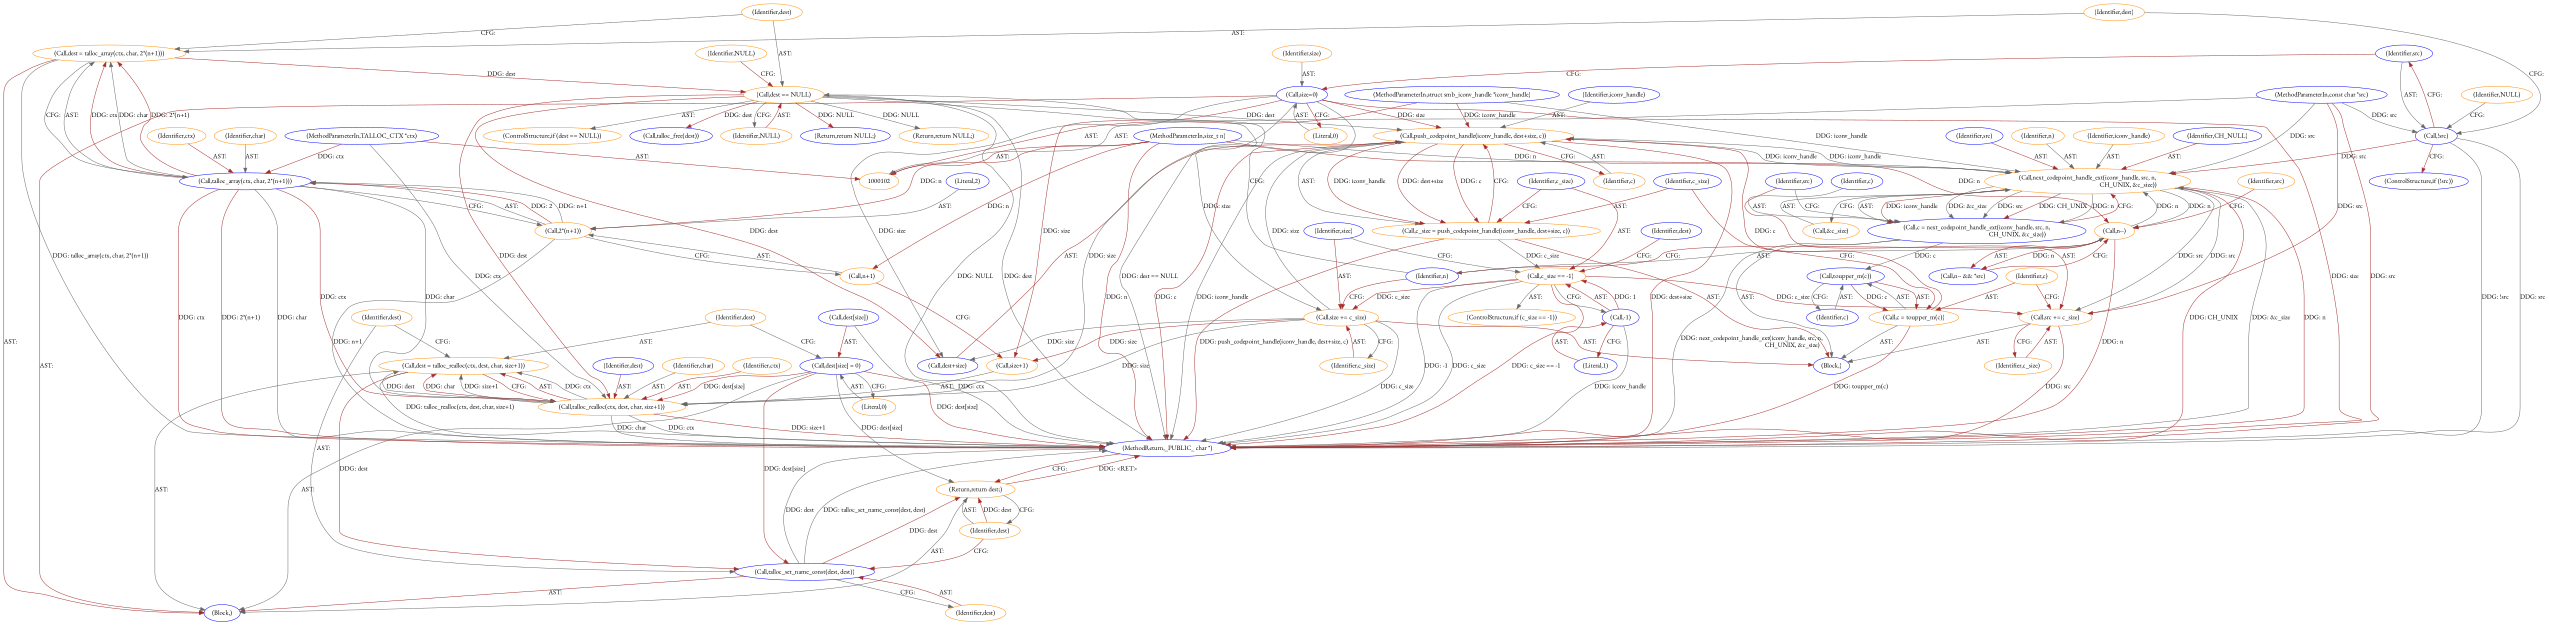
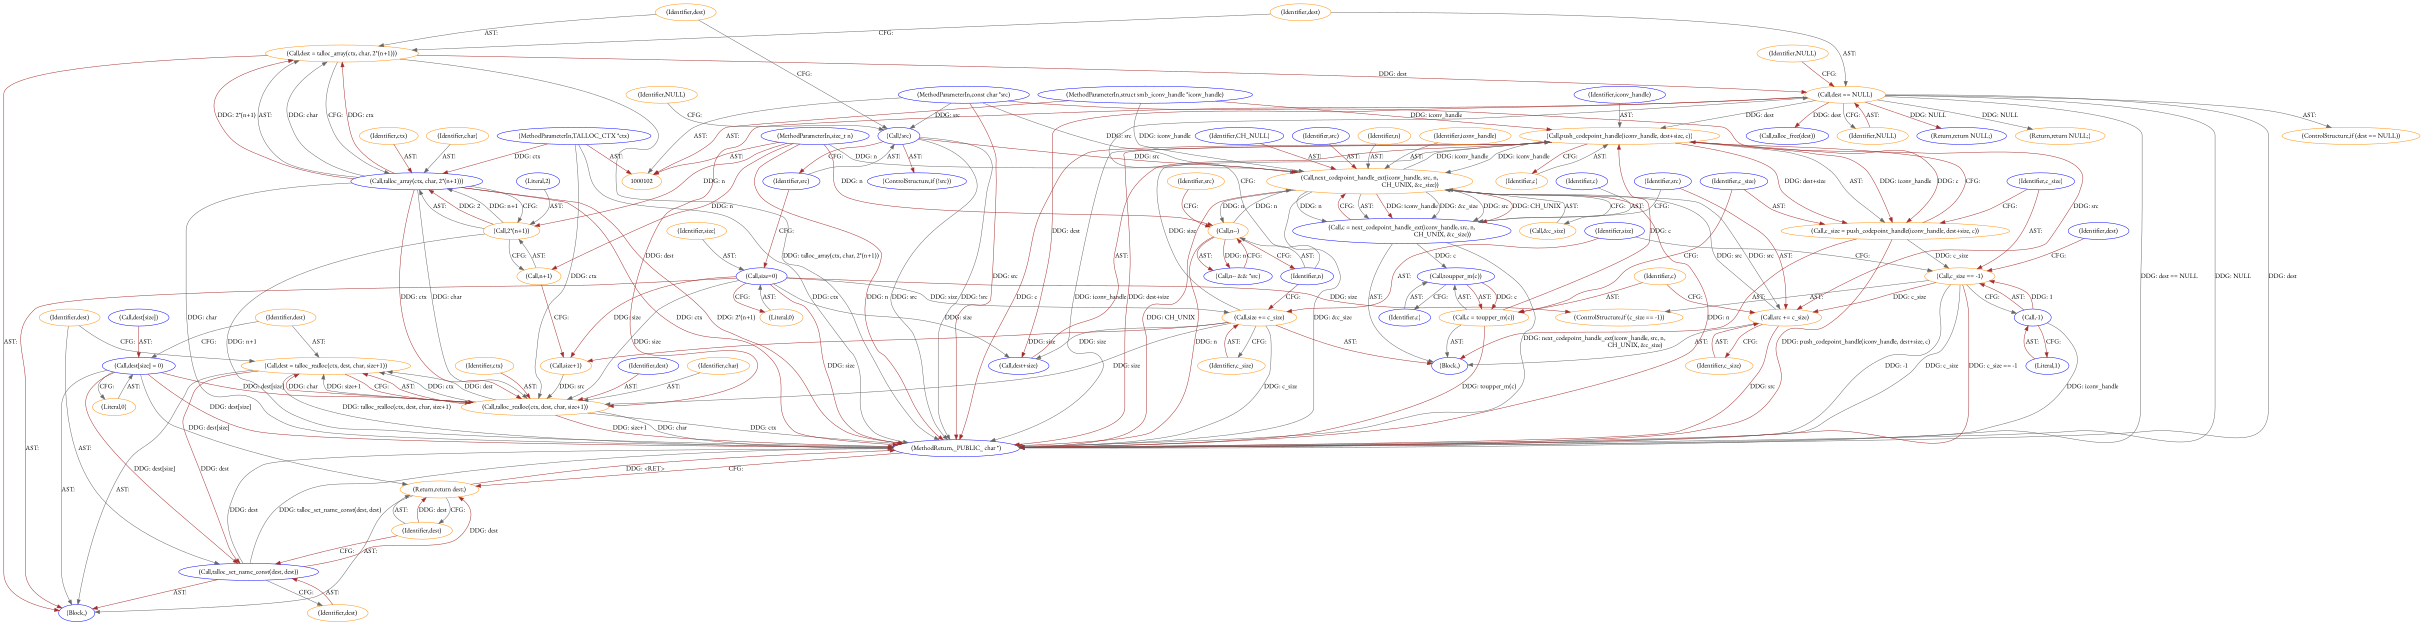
(1382, 114) -> (1177, 286)
(2437, 157) -> (916, 157)
(1431, 288) -> none
(948, 386) -> (572, 386)
(974, 396) -> (771, 257)
